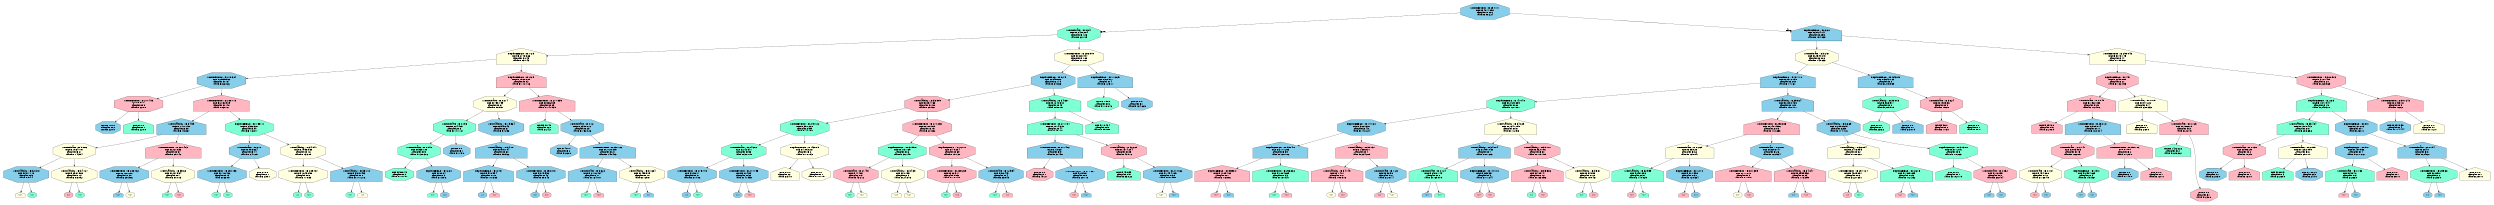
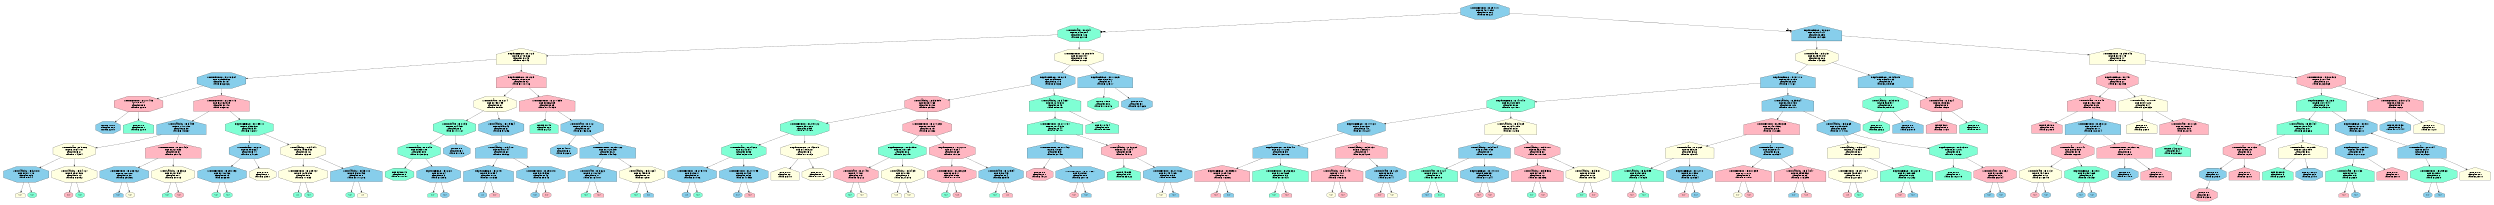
(2387, 140) -> (2390, 140)
(2195, 161) -> (2209, 184)
